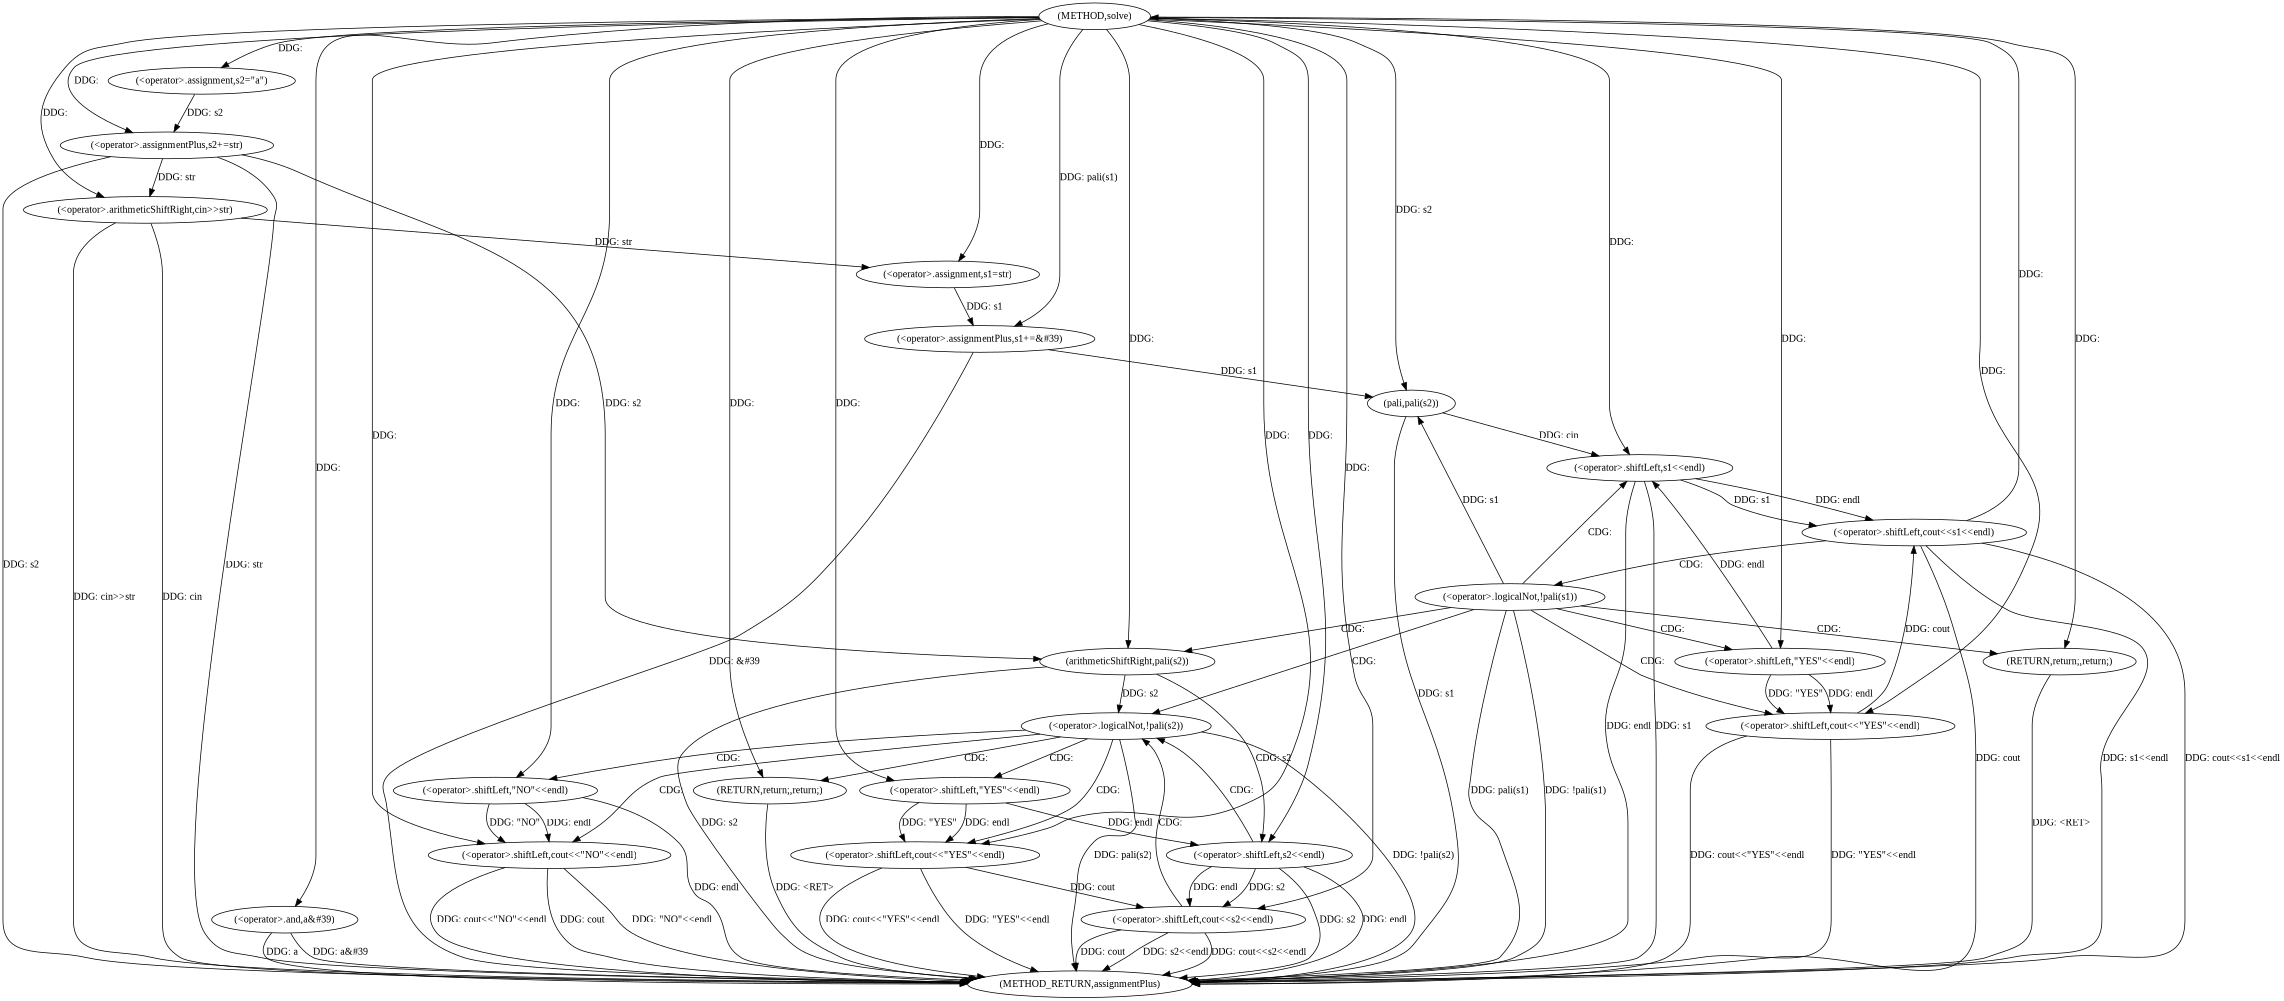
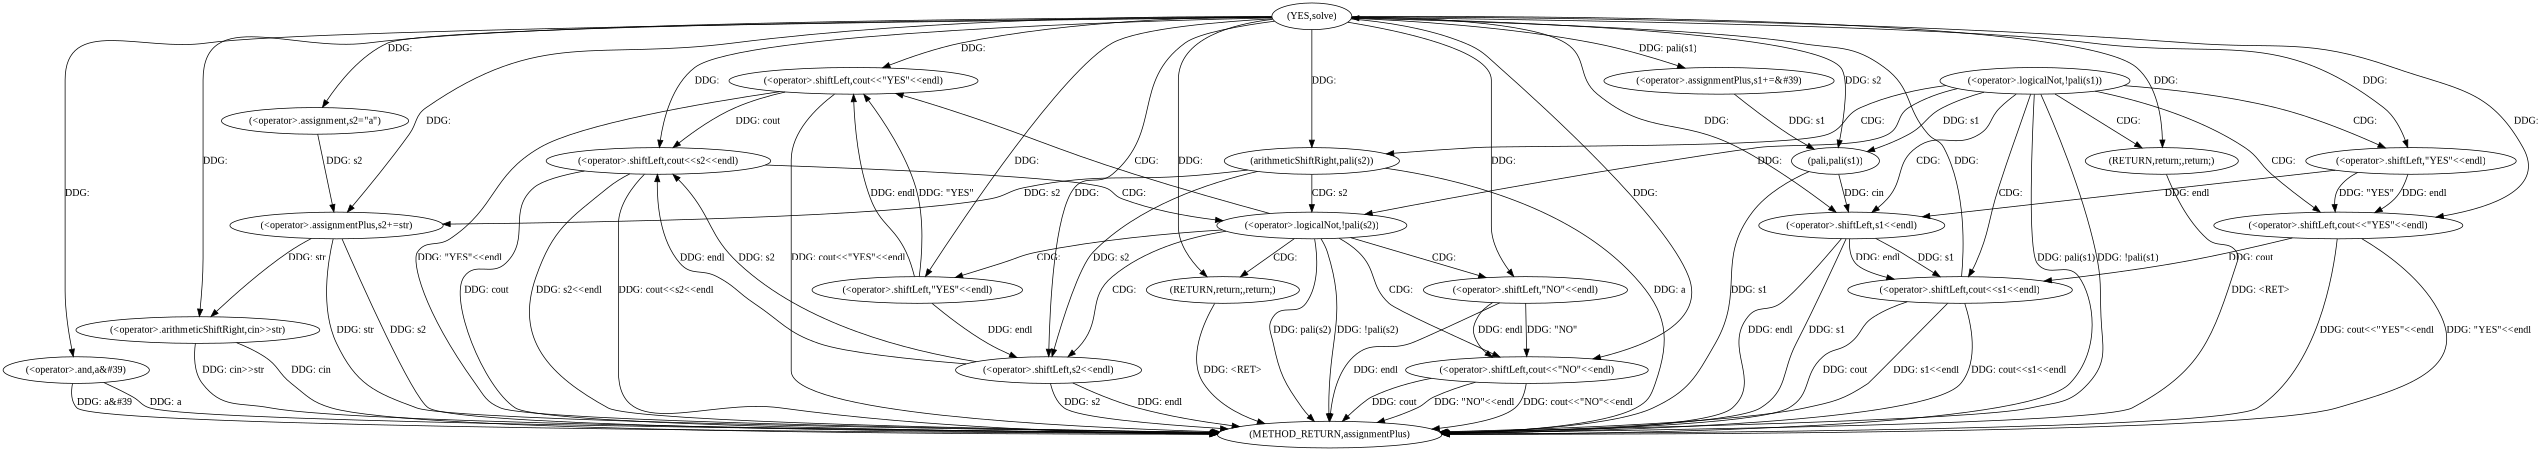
(1095, 16) -> (1312, 16)
(948, 274) -> none
(1411, 403) -> (1835, 161)
(605, 488) -> (851, 212)
(1693, 557) -> (2000, 182)
(1366, 662) -> (1771, 161)
(1140, 694) -> (1330, 193)
(1274, 758) -> (1111, 258)
(403, 765) -> none
(1216, 785) -> (1127, 266)
(720, 823) -> (1670, 290)
